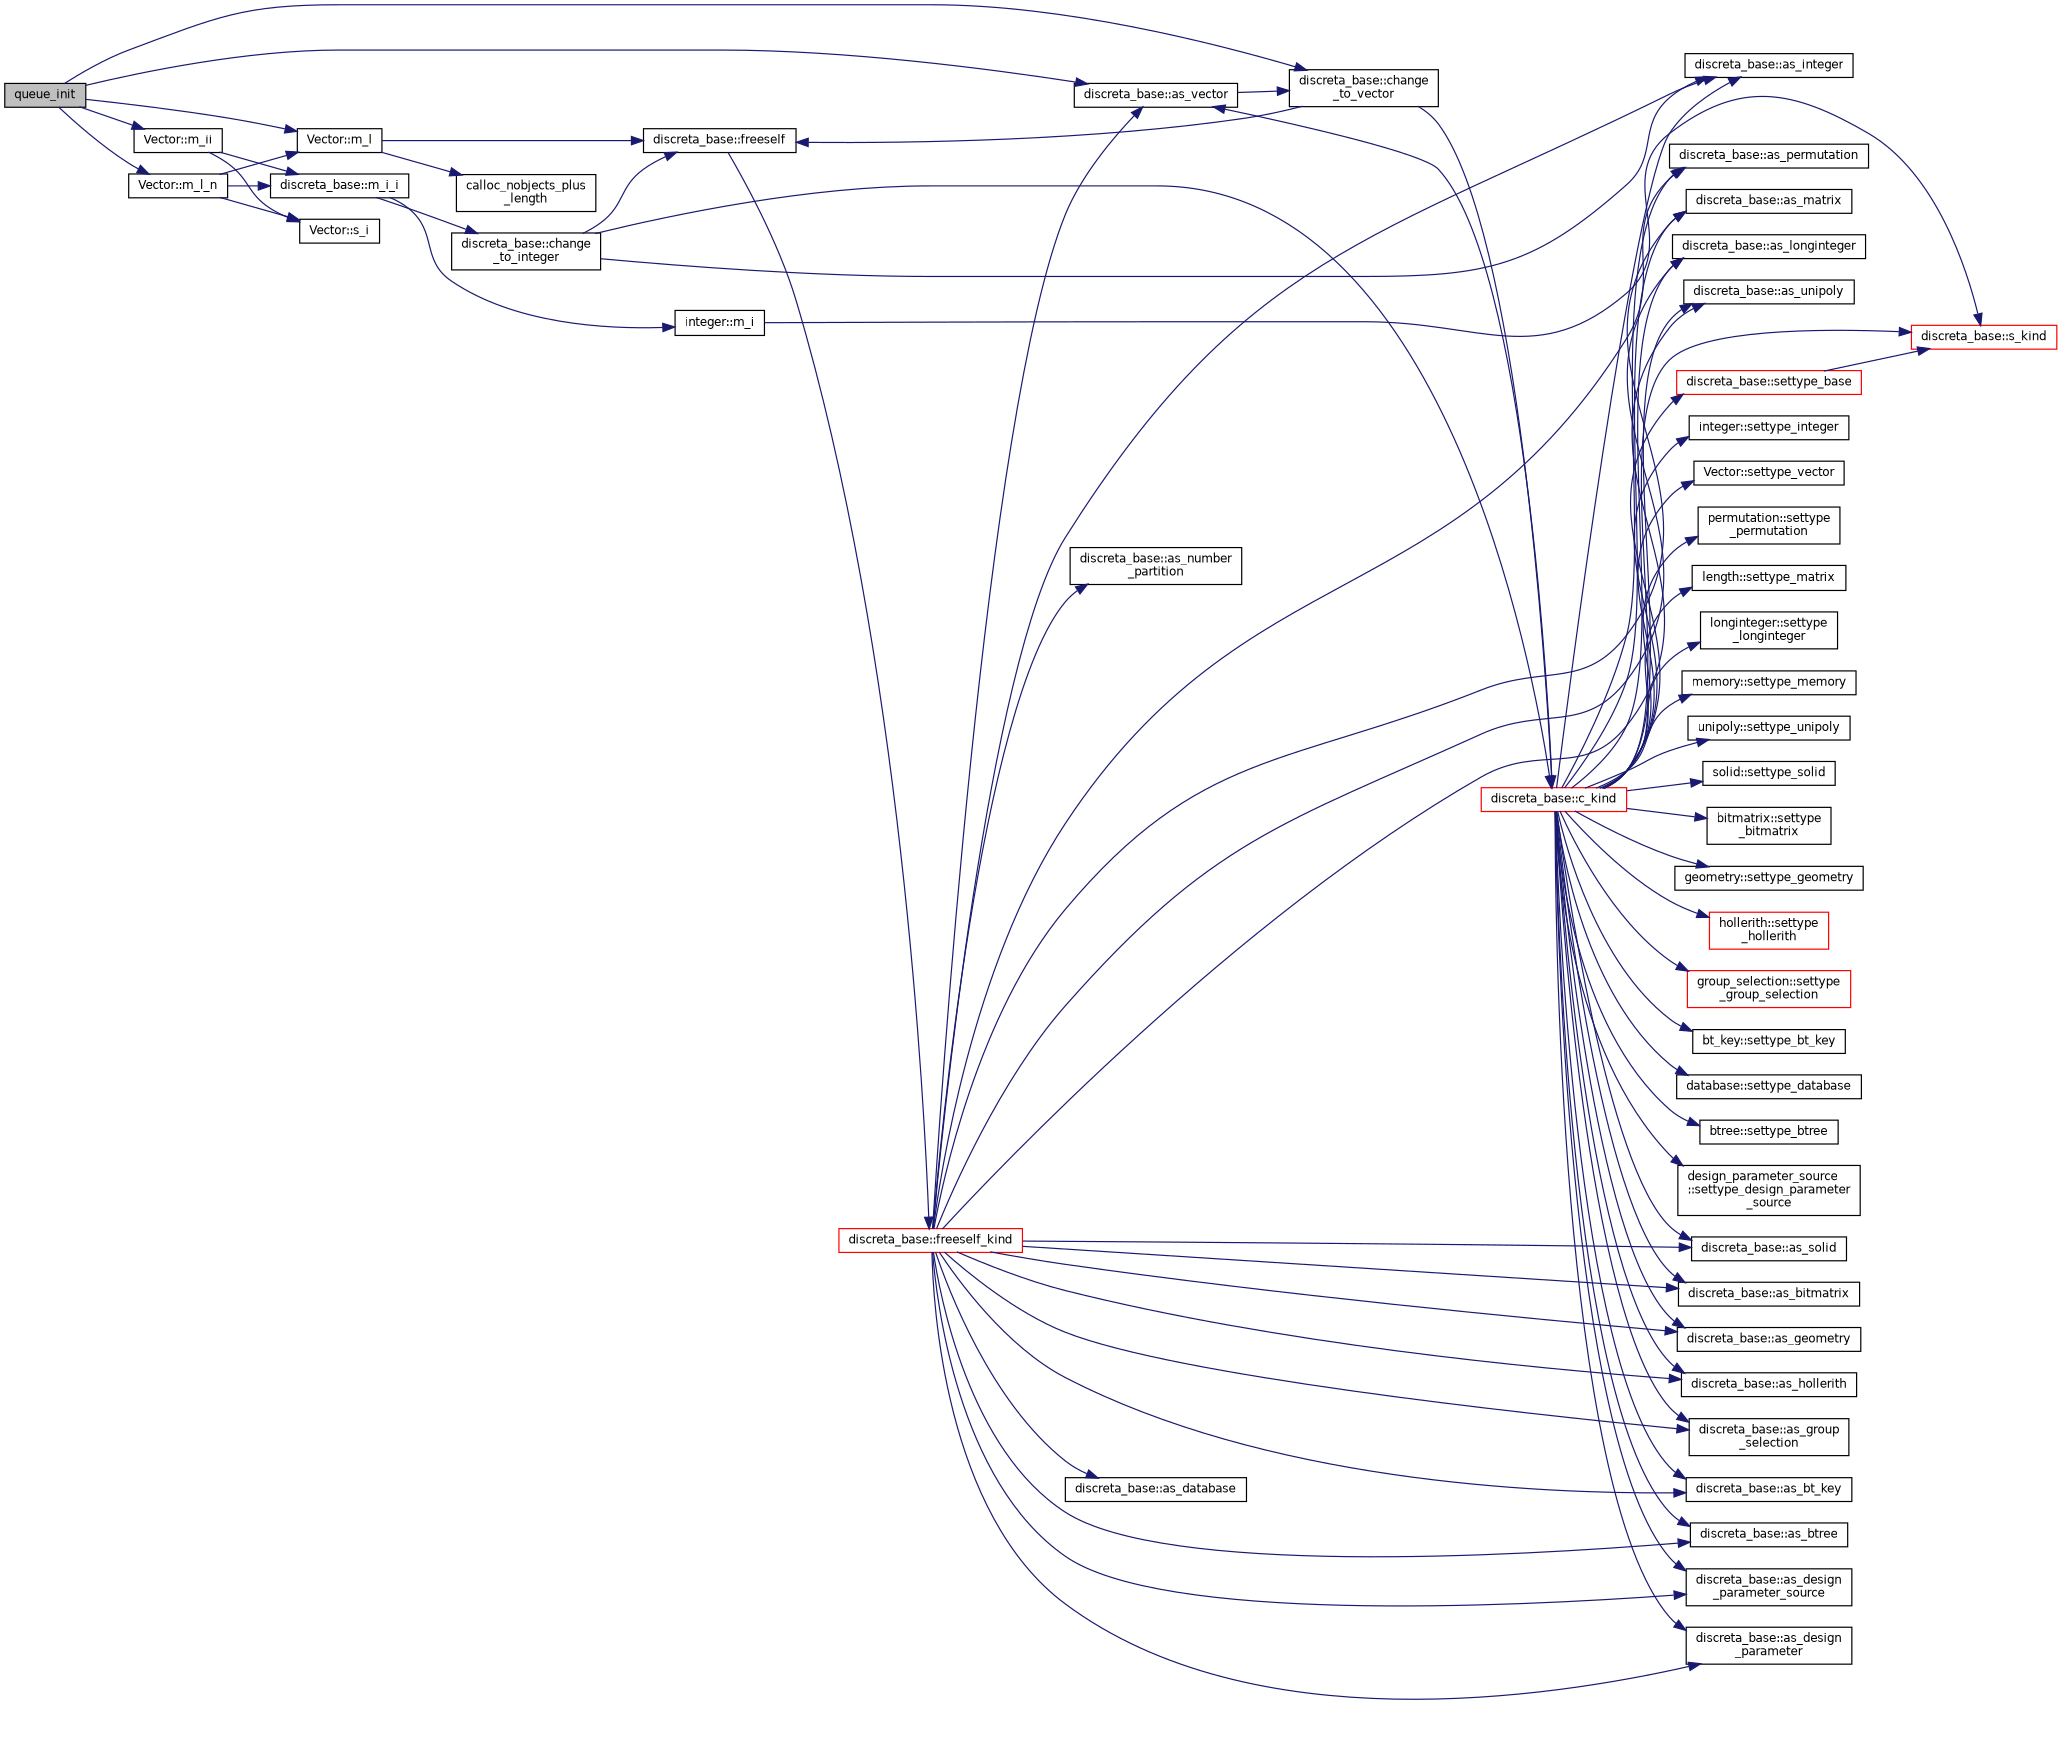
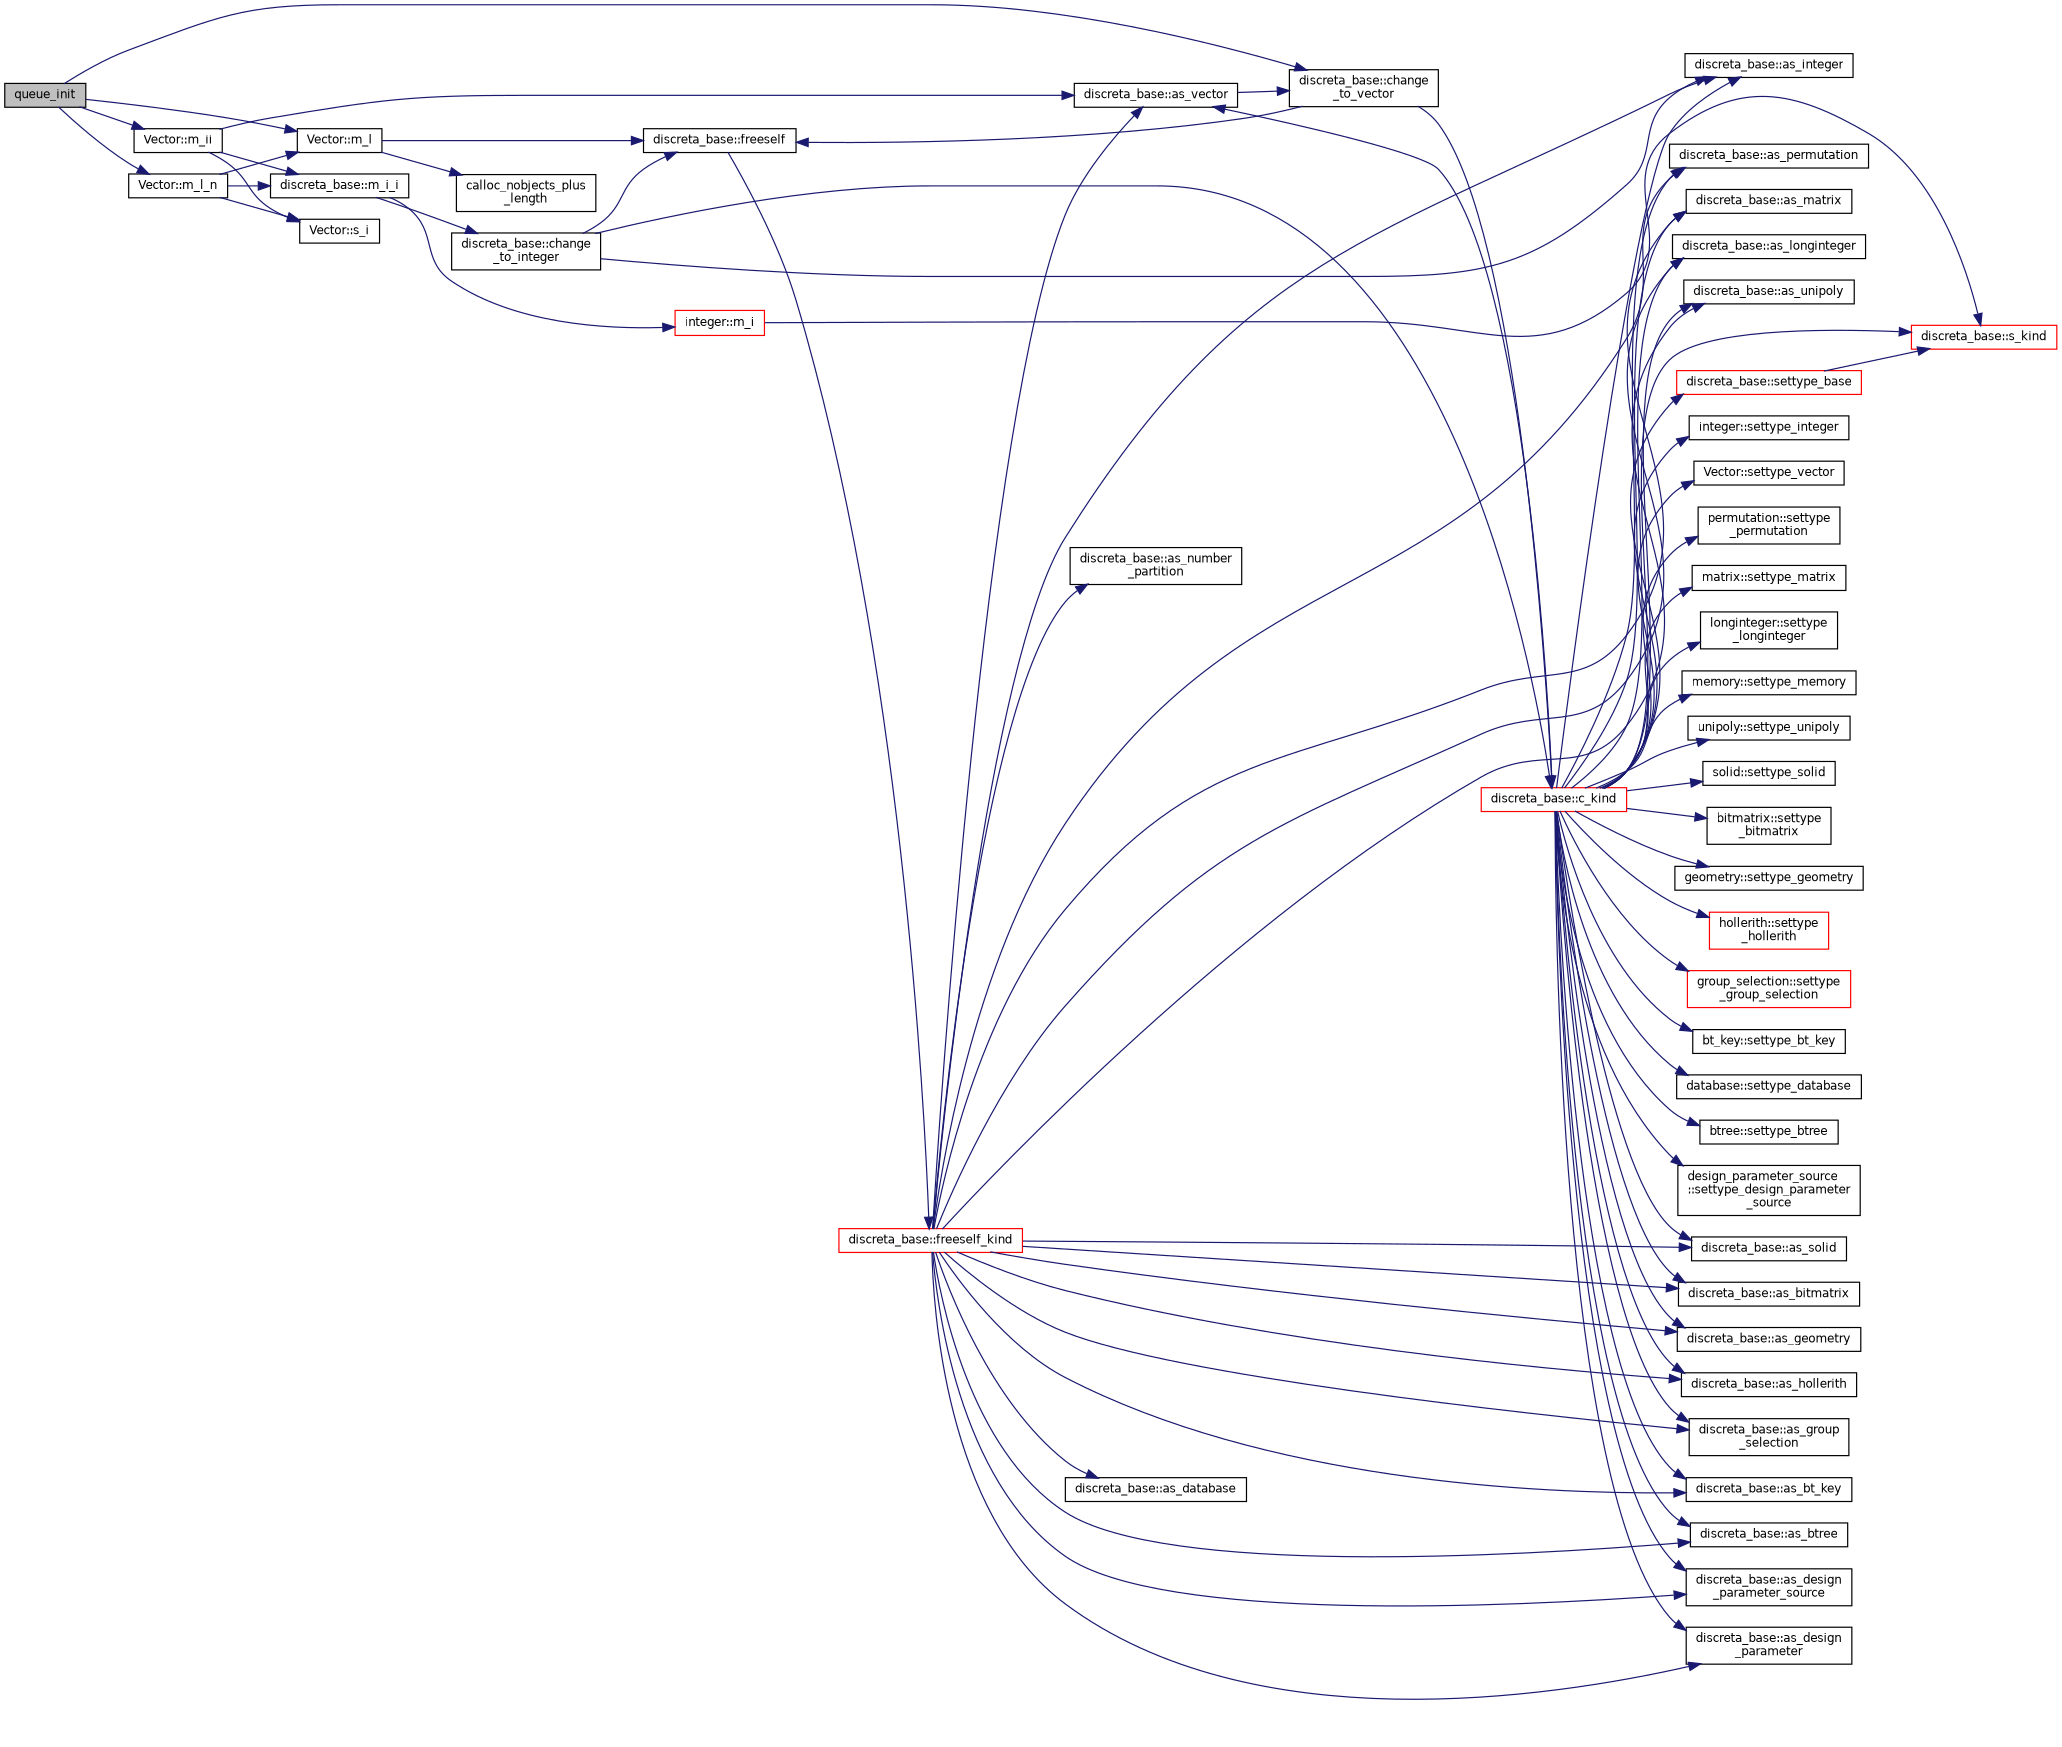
(580, 50) -> (639, 95)
(720, 323) -> (720, 323)
(1769, 578) -> (1769, 578)
